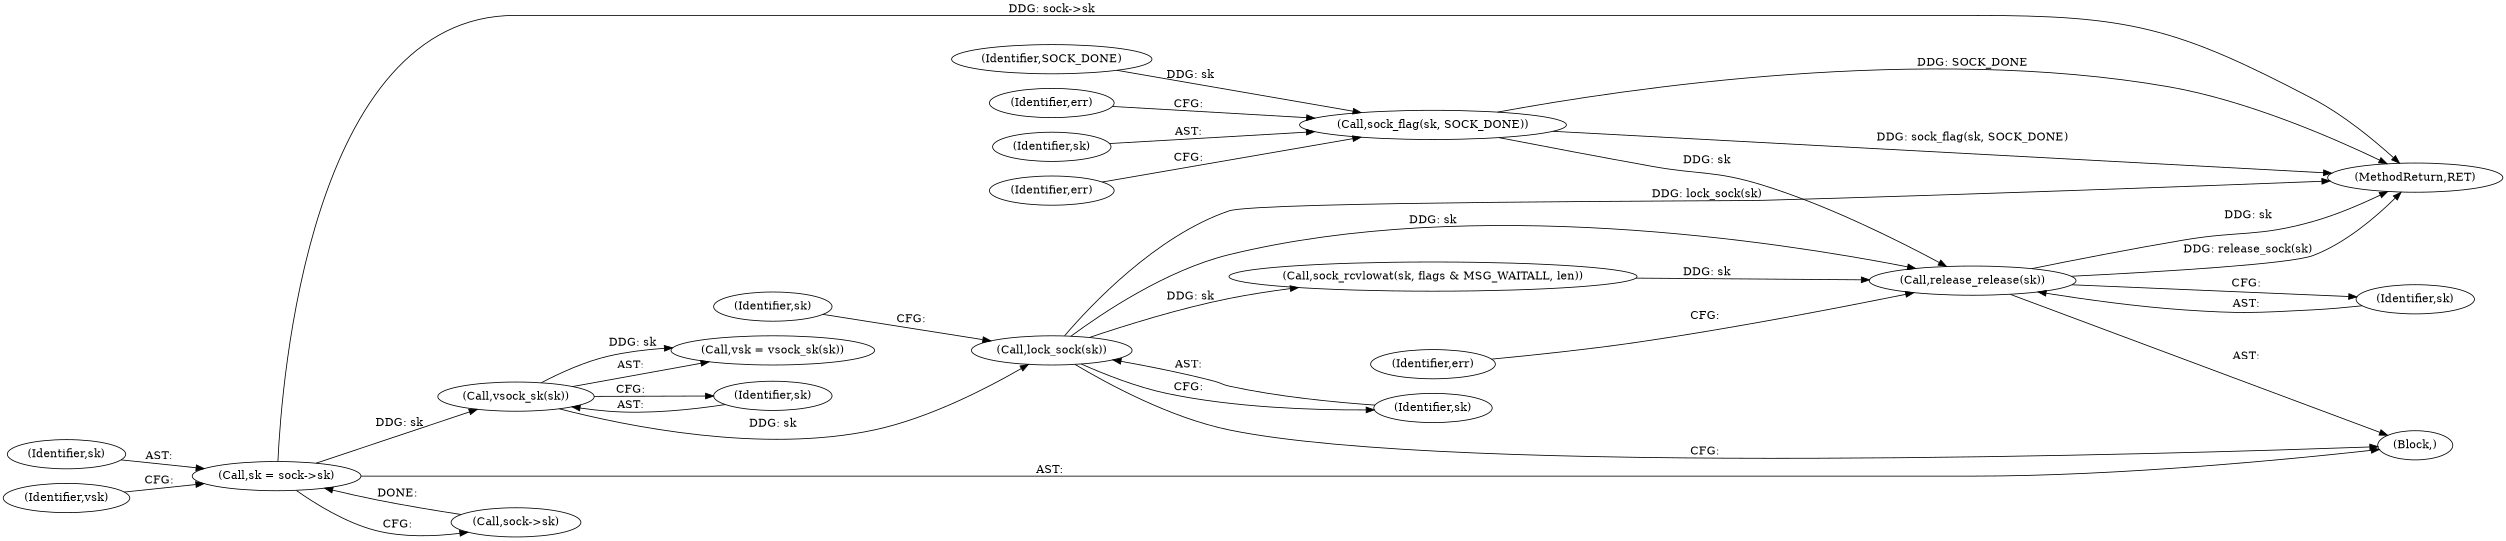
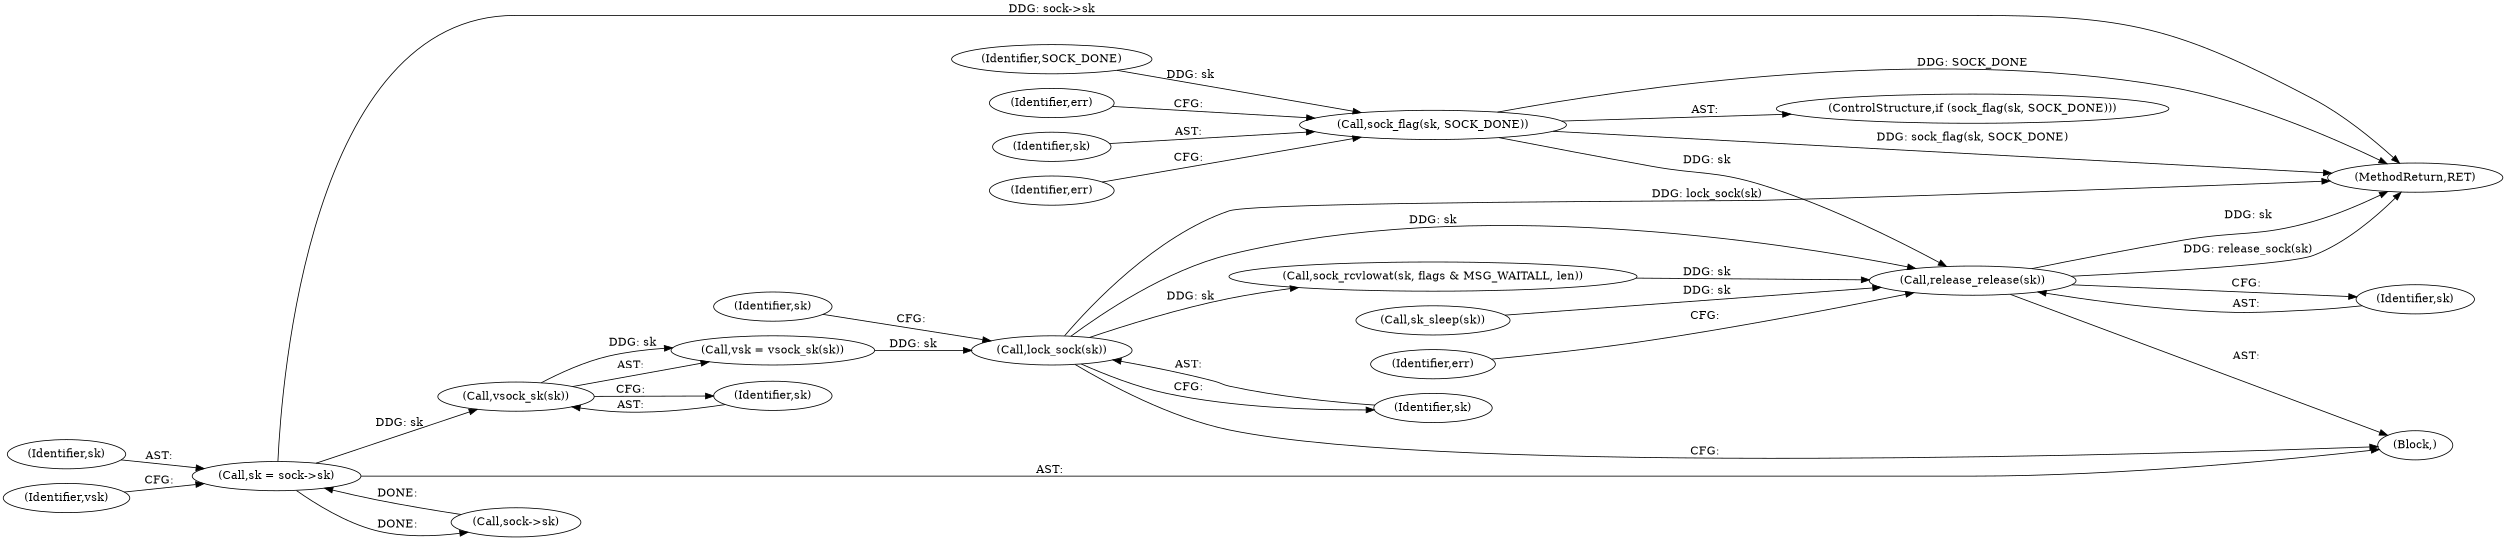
none -> (1973, 109)
none -> (1433, 320)
(796, 439) -> (919, 350)
(399, 524) -> (399, 524)
